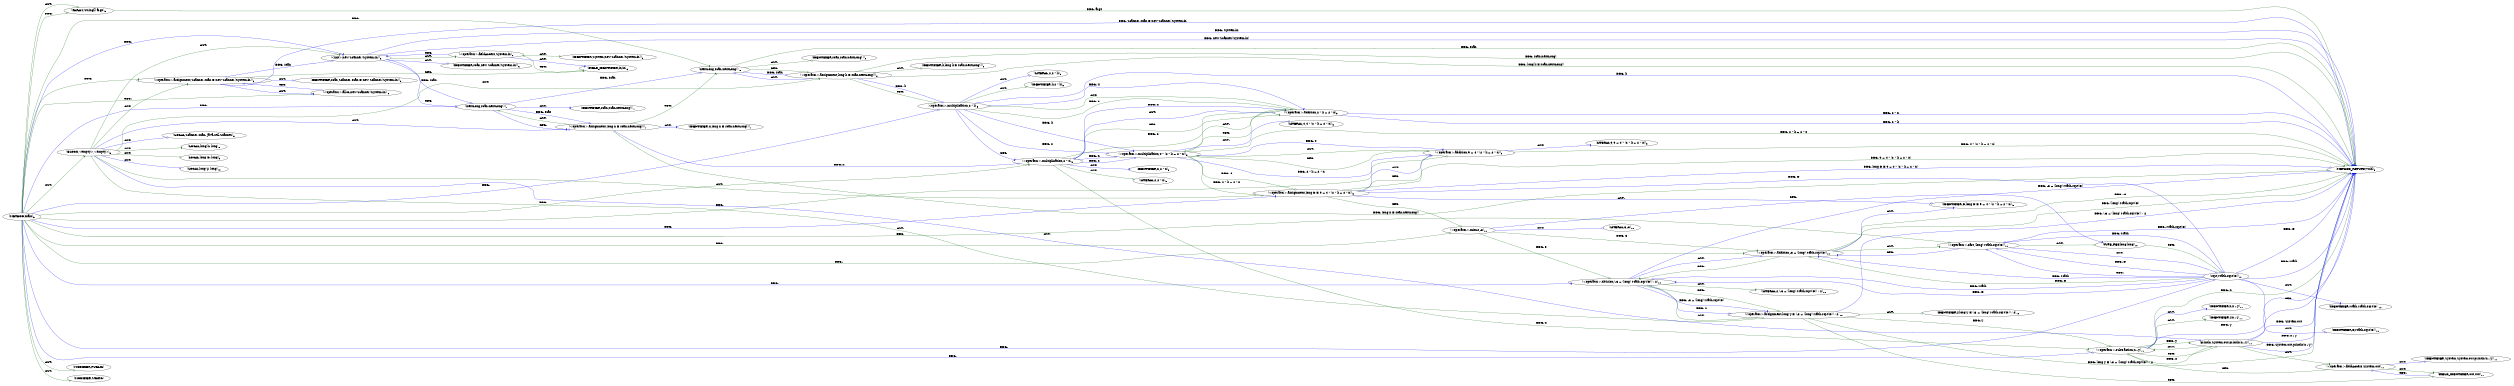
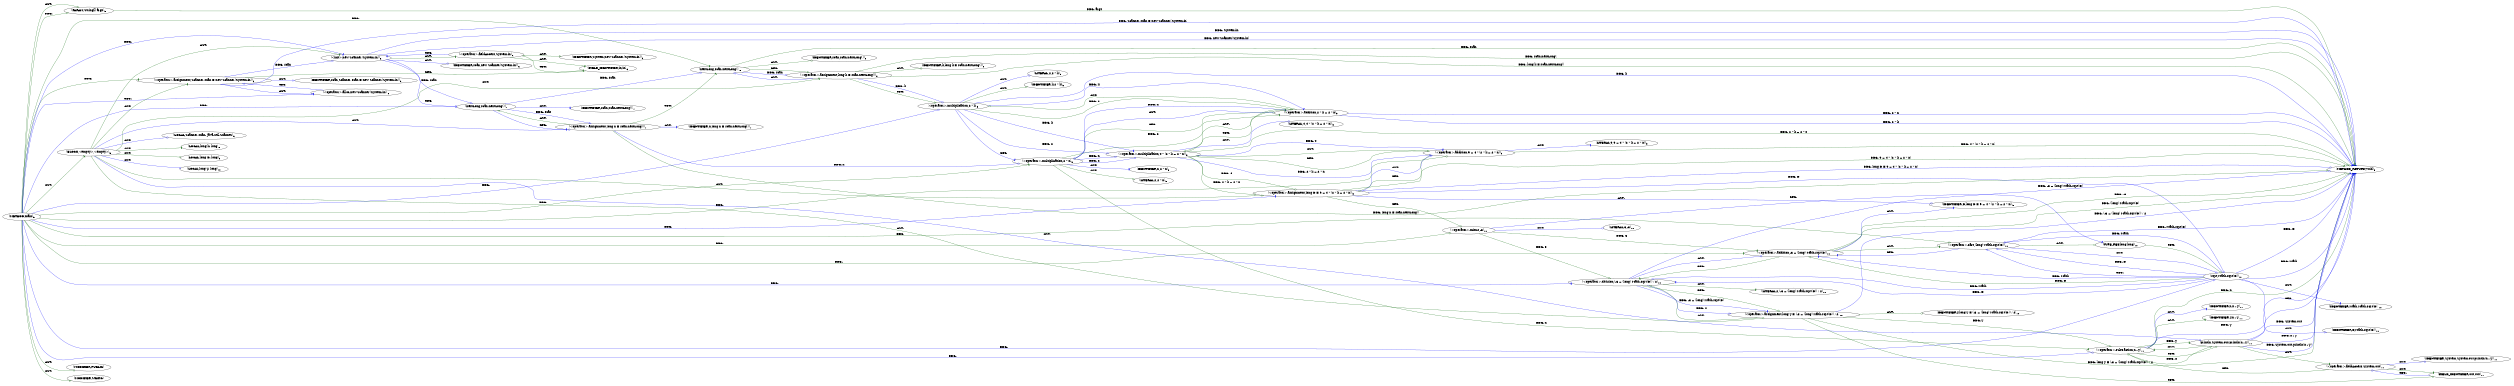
(547, 62) -> (547, 62)
(122, 101) -> (122, 101)
